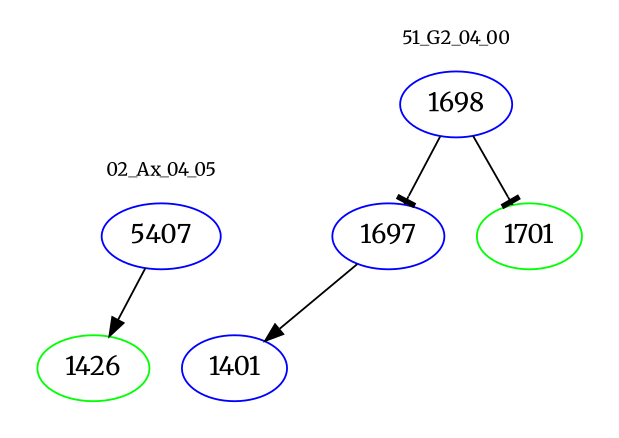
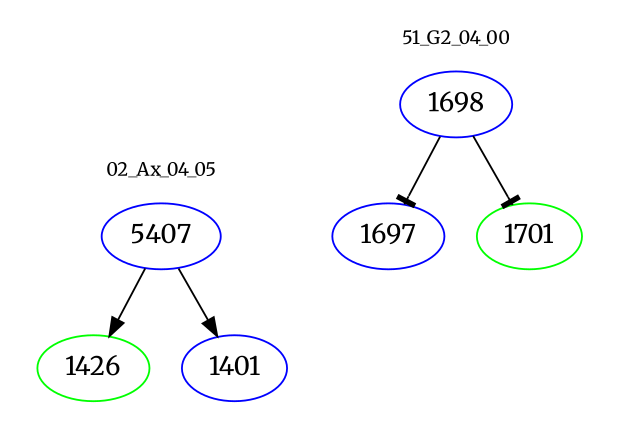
(318, 296) -> (193, 294)
